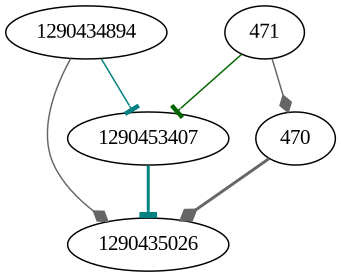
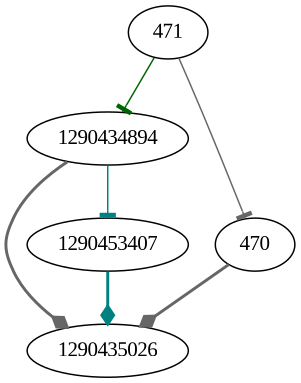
(278, 77) -> (211, 135)
(211, 81) -> (140, 82)
(48, 141) -> (7, 236)
(148, 188) -> (108, 289)
